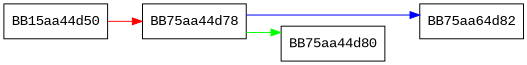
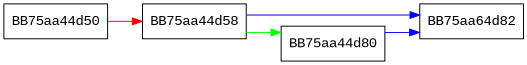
(56, 21) -> (56, 21)
(194, 21) -> (194, 21)
none -> (397, 32)
